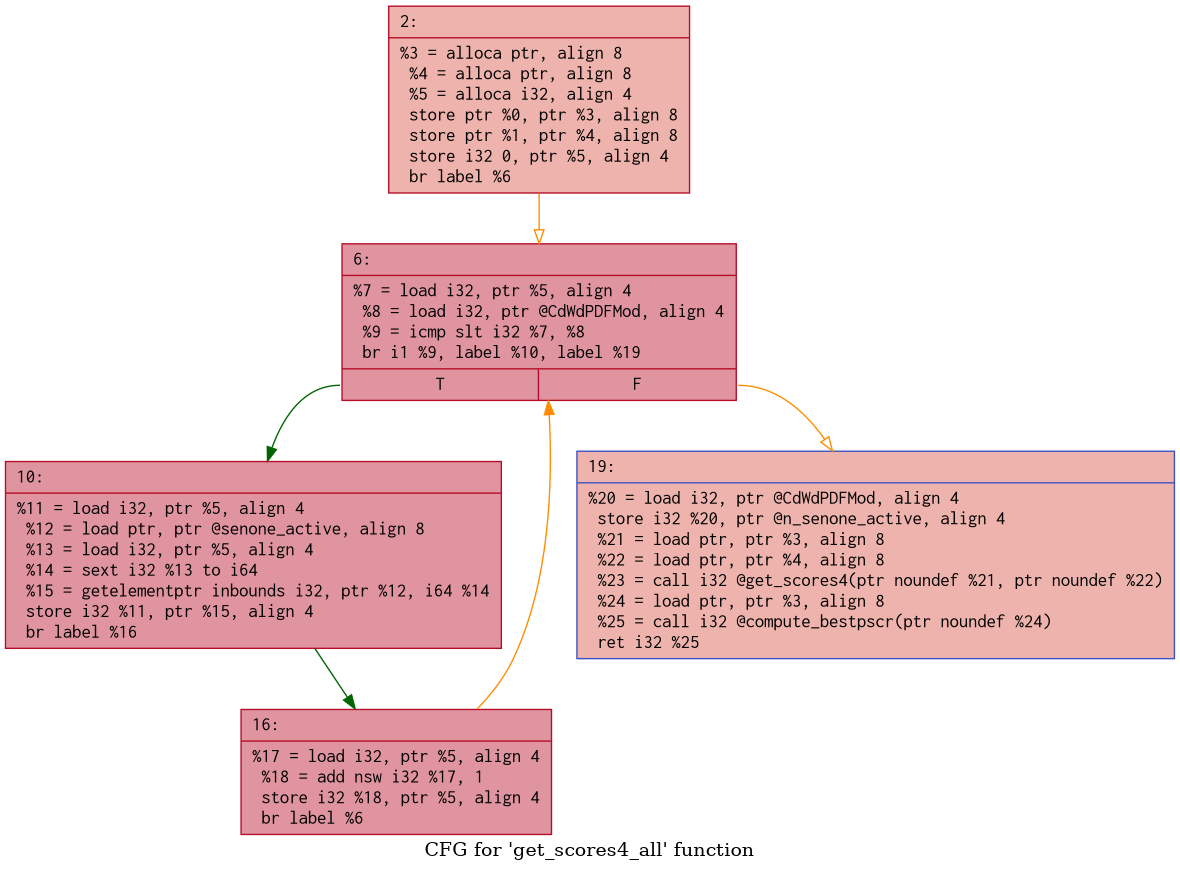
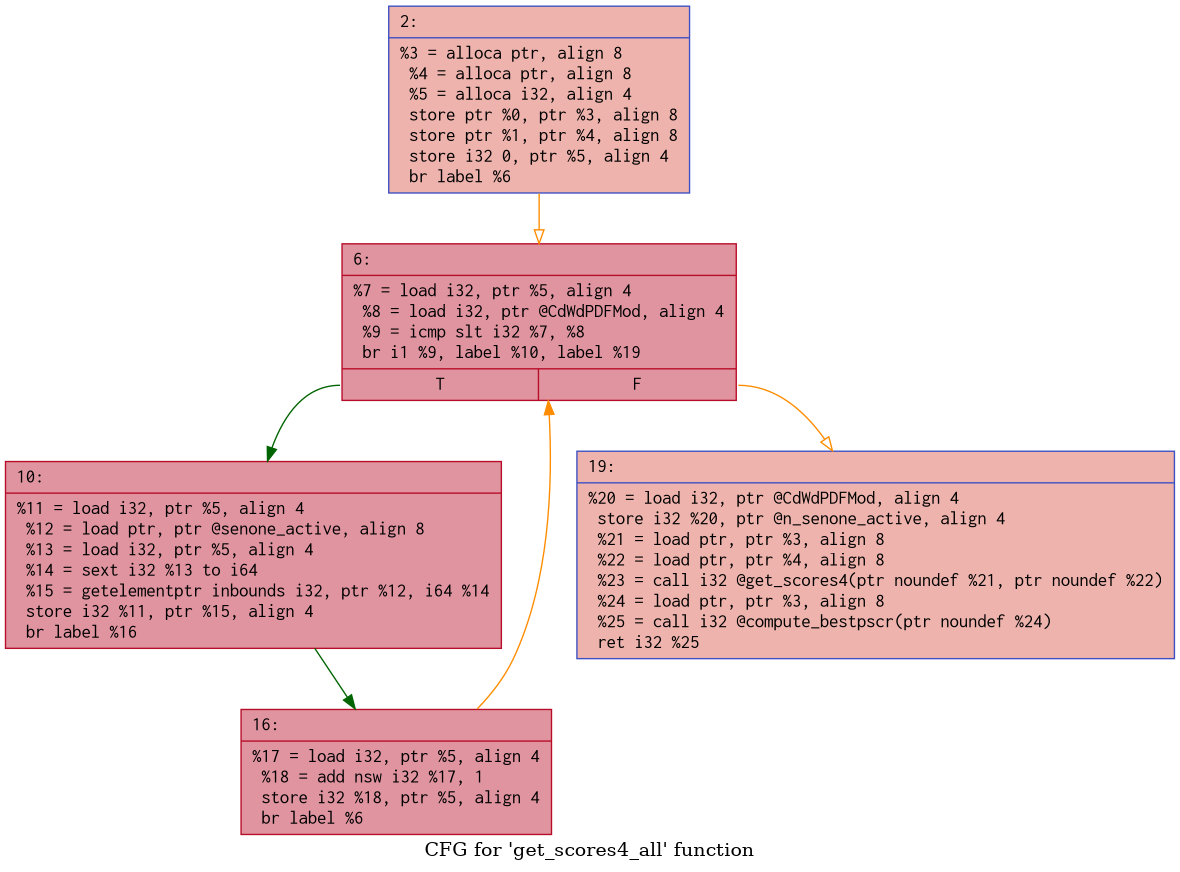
(539, 100) -> (539, 100)
